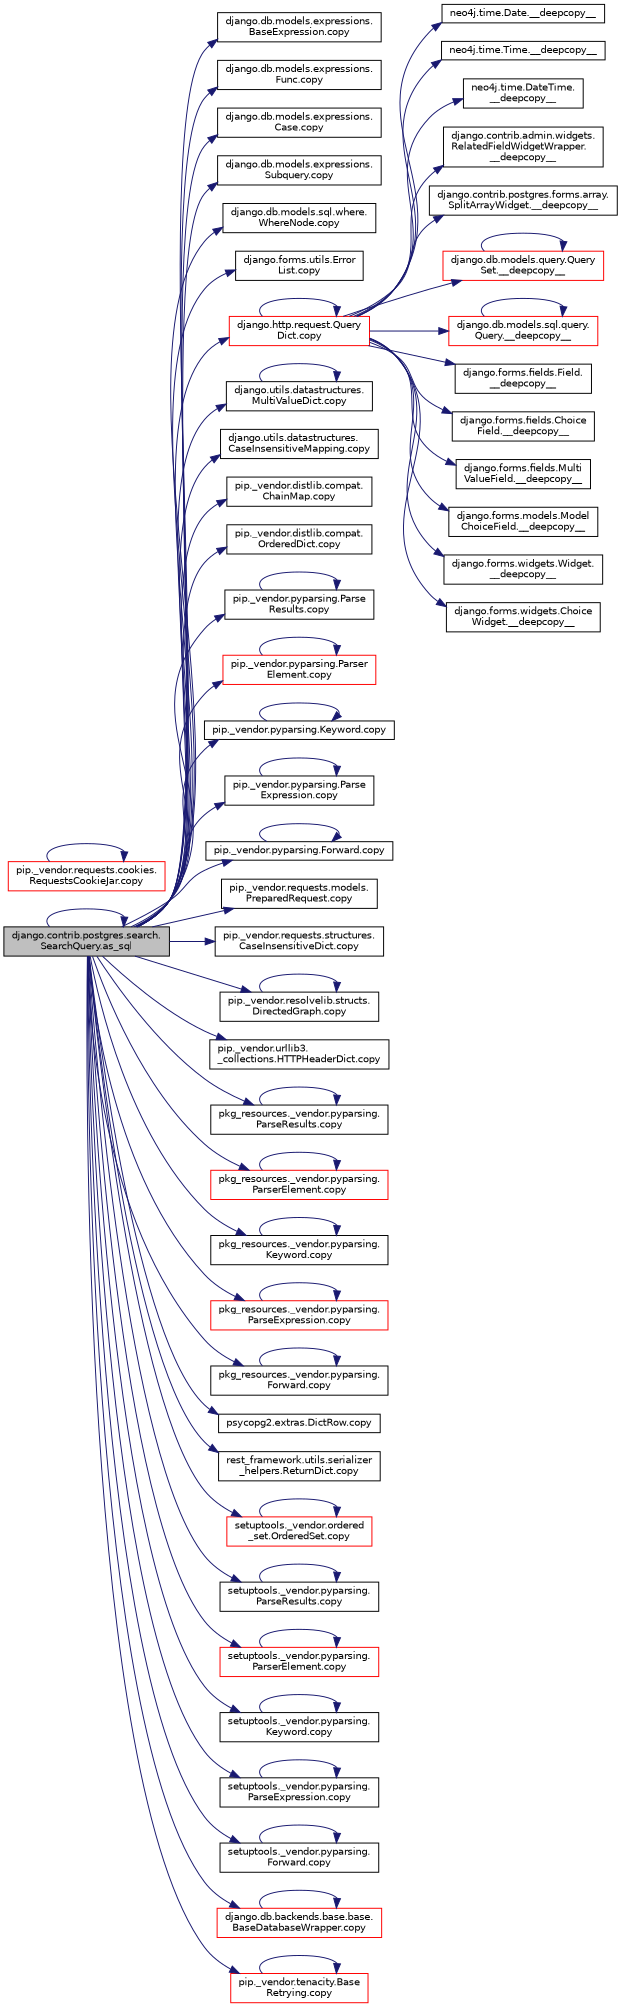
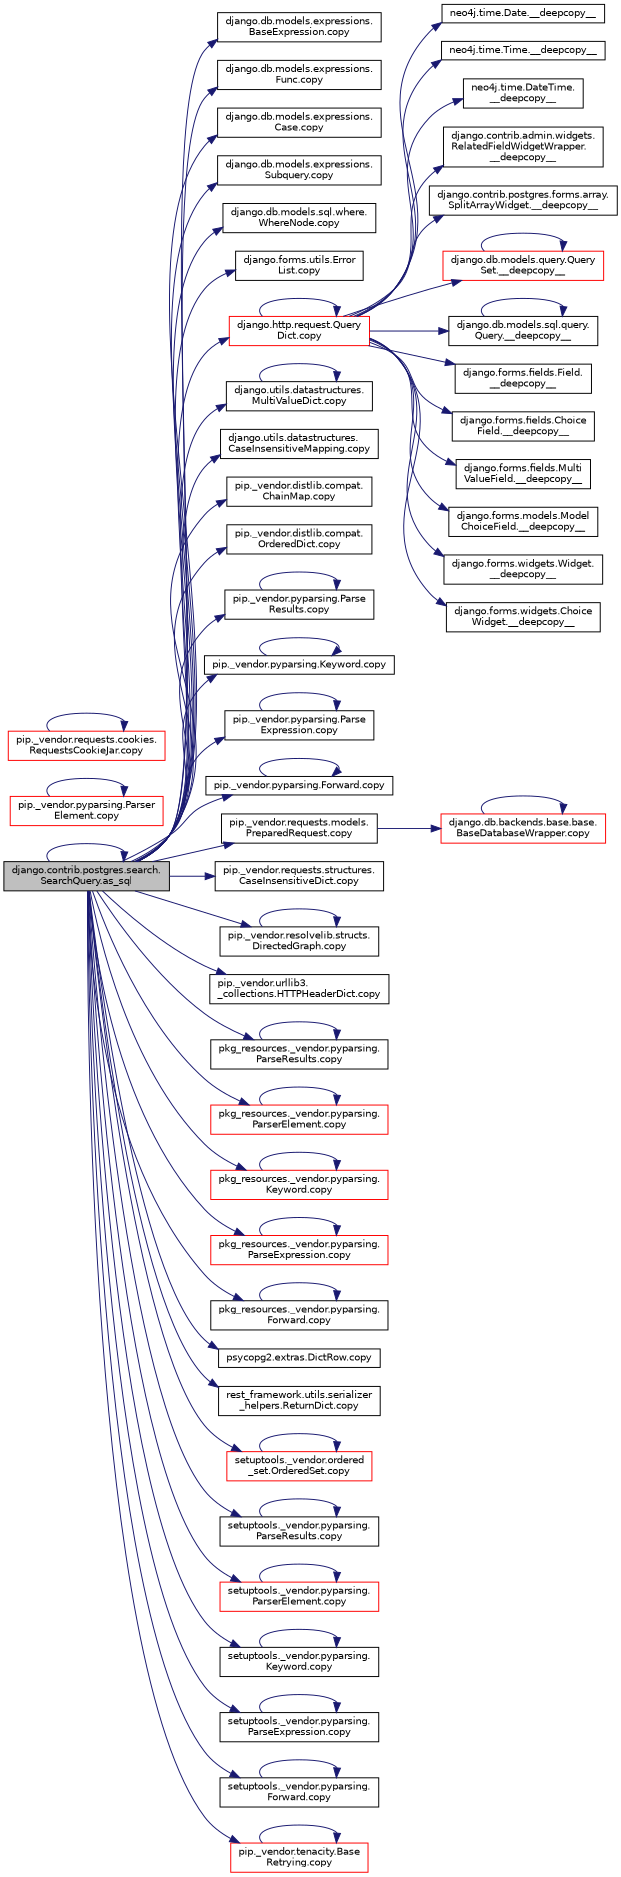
(523, 331) -> (523, 331)
(187, 811) -> none
(299, 1250) -> (299, 1185)
(106, 1443) -> (404, 829)
